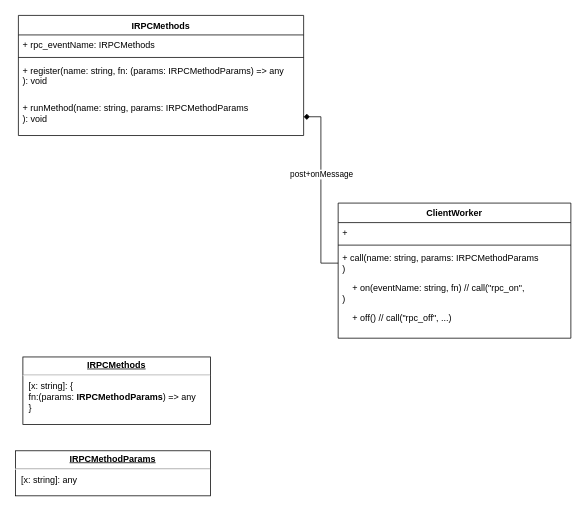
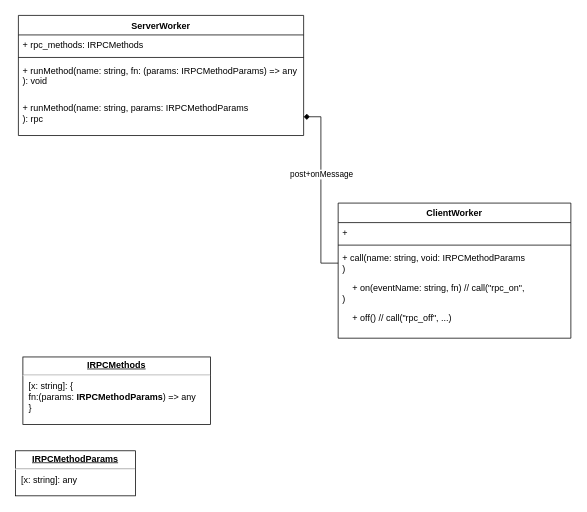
(161, 26) -> (161, 26)
(90, 45) -> (85, 45)
(165, 71) -> (168, 71)
(140, 108) -> (140, 108)
(445, 258) -> (439, 258)
(113, 473) -> (75, 473)
